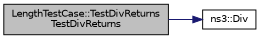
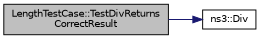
(86, 20) -> (86, 20)
